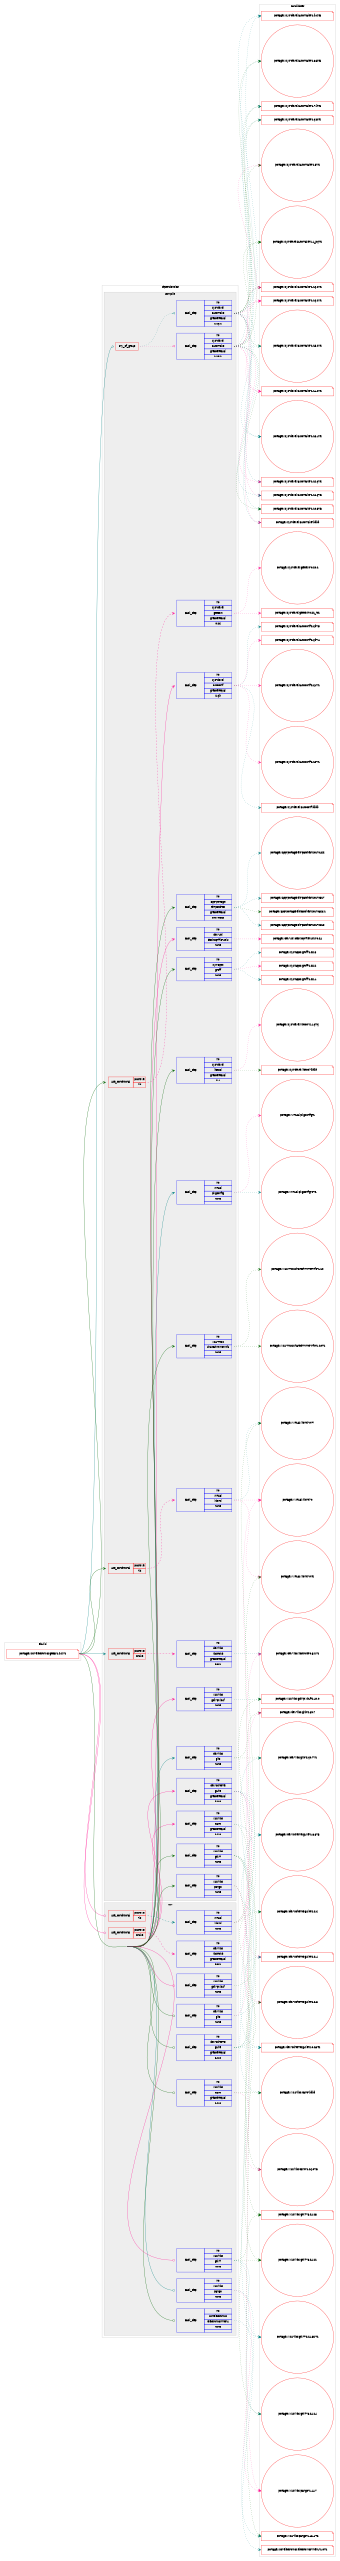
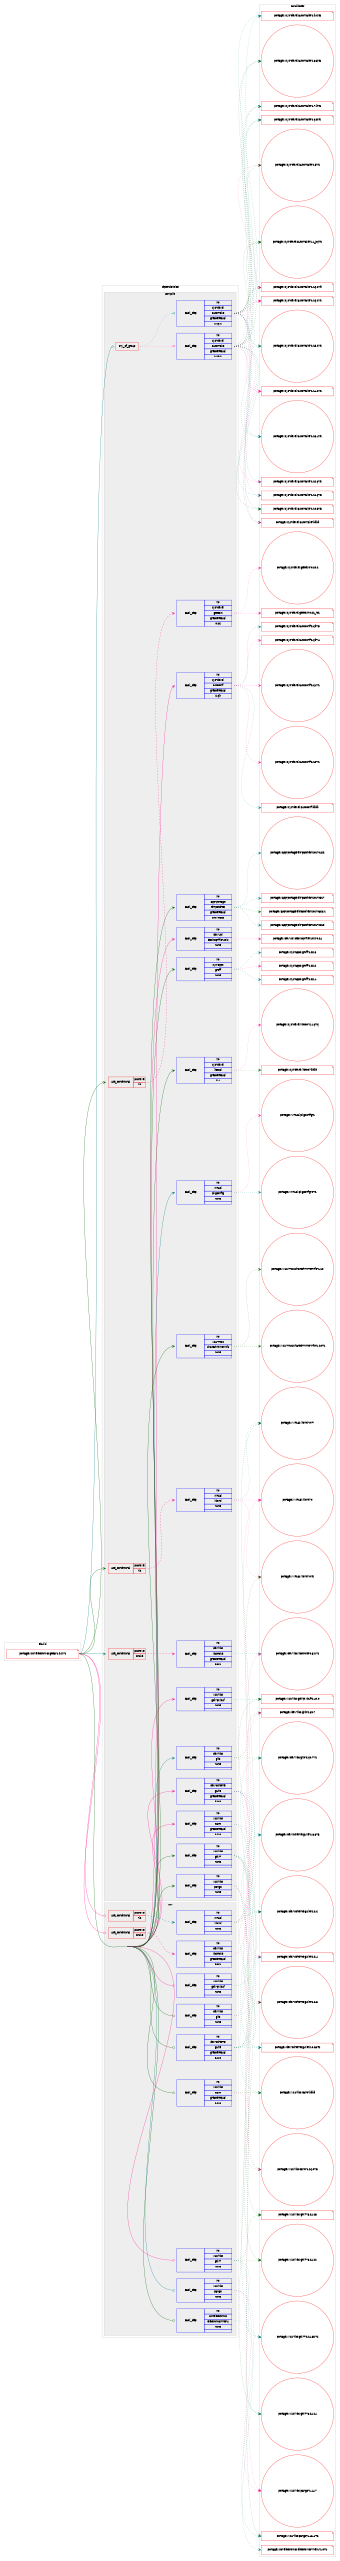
(297, 287) -> (297, 287)
